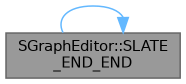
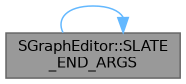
(93, 56) -> (93, 56)
